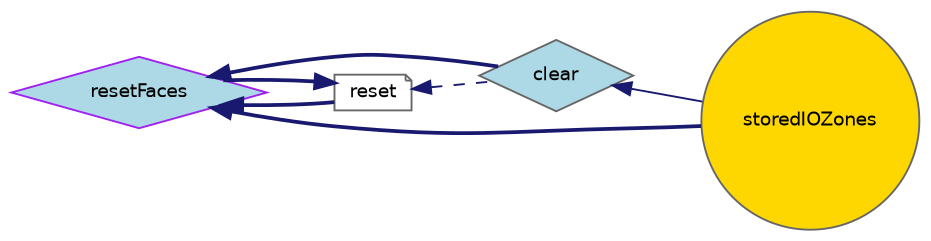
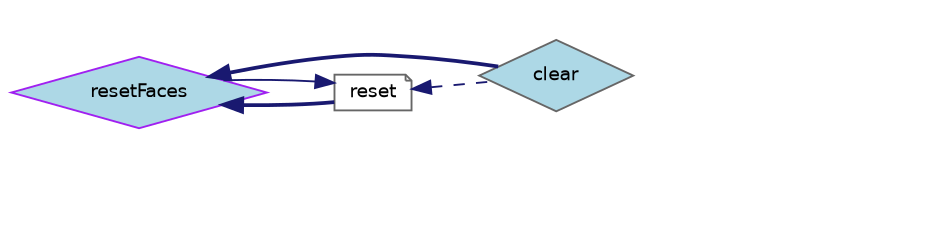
(269, 80) -> (269, 80)
(810, 121) -> none
